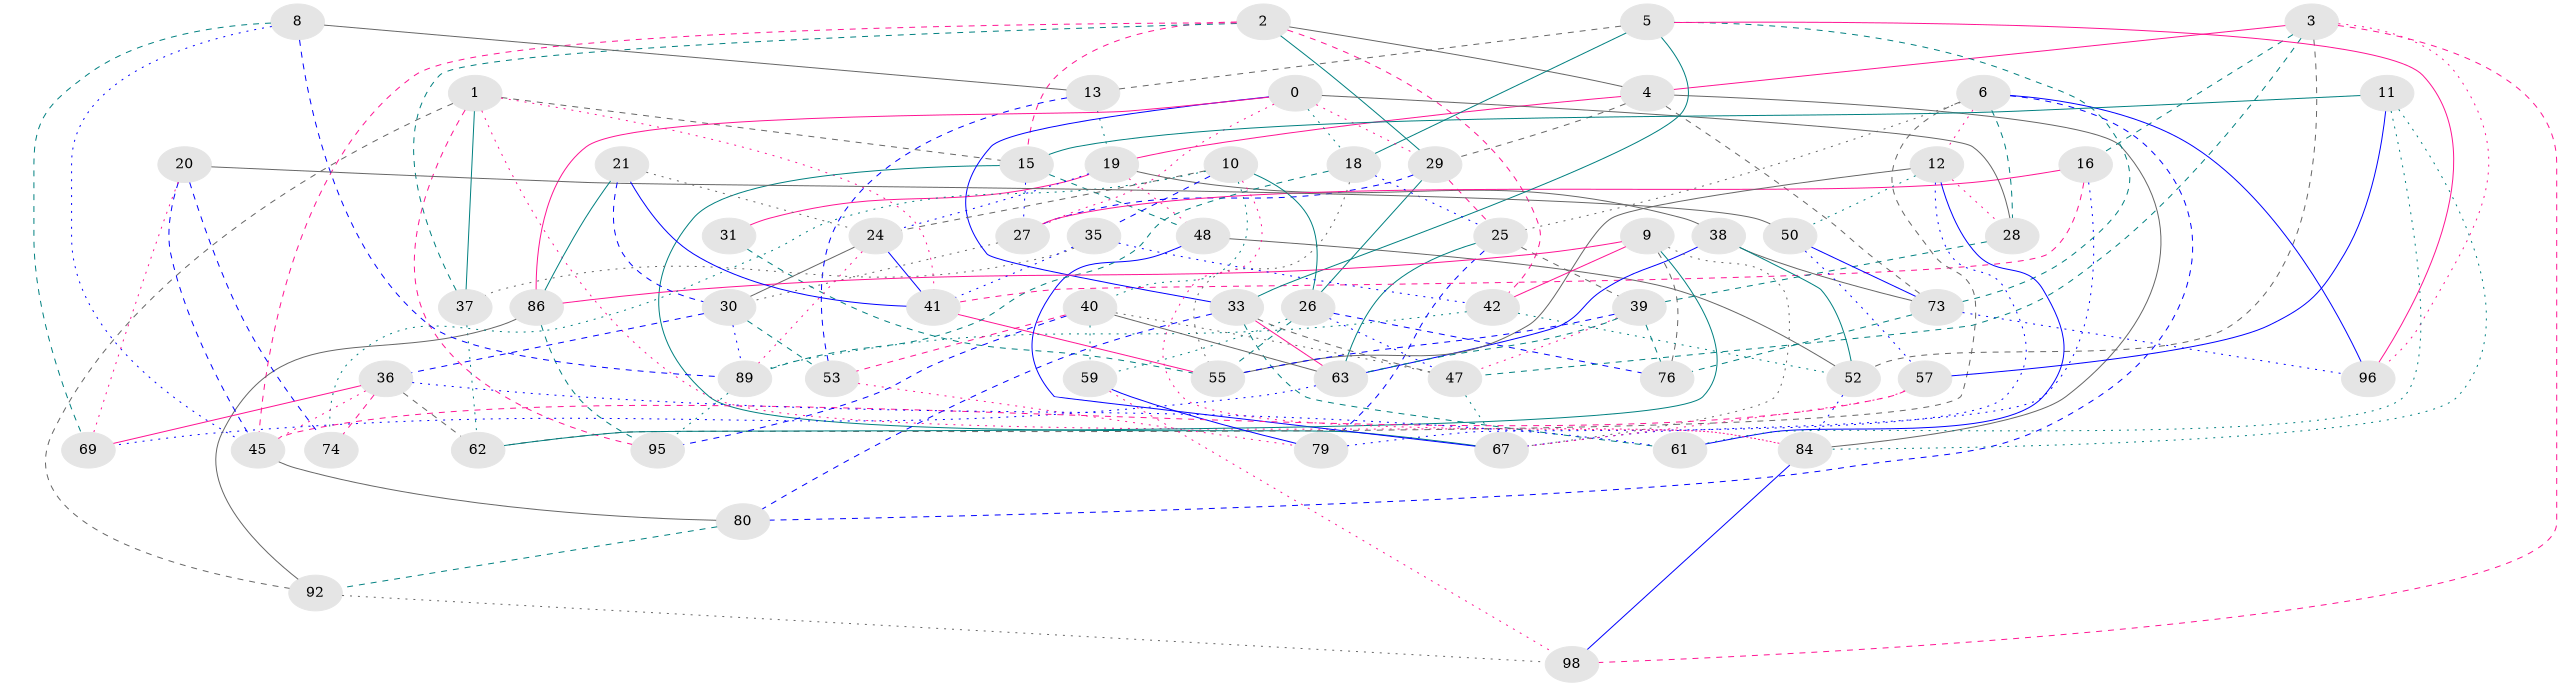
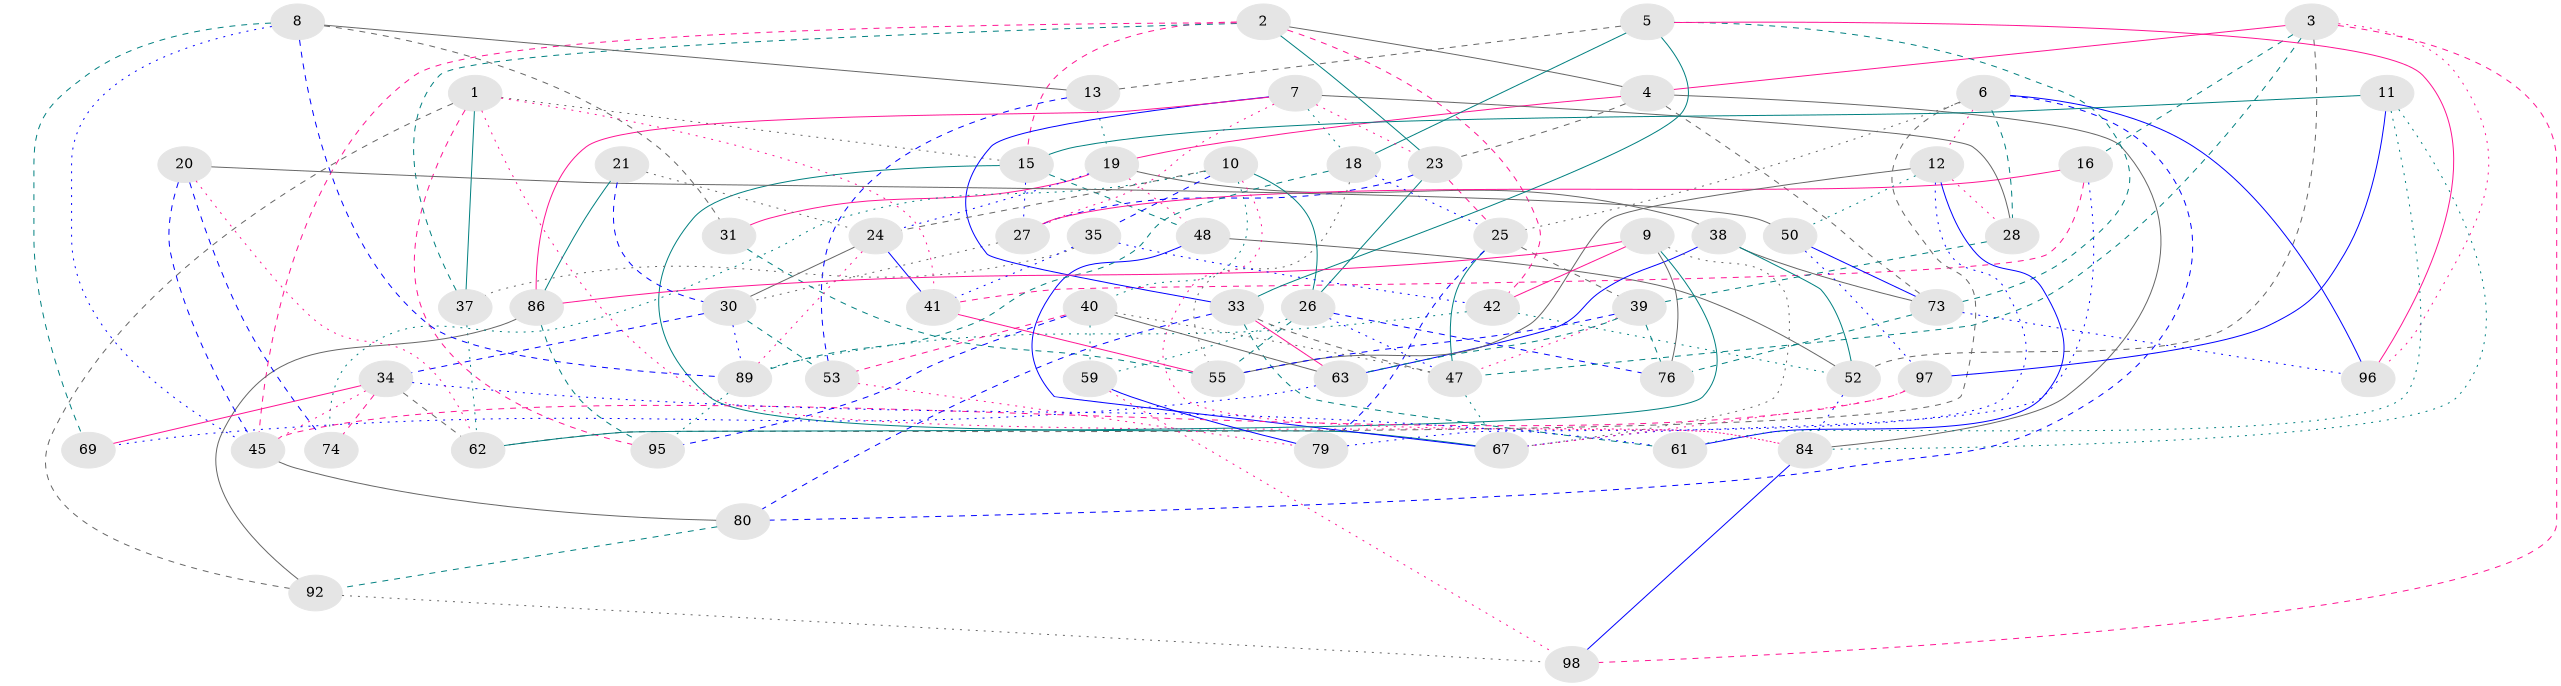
none -> (543, 83)
(1295, 93) -> (1295, 93)
(751, 129) -> (751, 129)
(1435, 165) -> (1435, 165)
(1401, 278) -> (1452, 307)
(750, 280) -> none
(134, 307) -> (323, 326)
(1678, 308) -> (1678, 308)
(386, 379) -> (386, 379)
(1925, 379) -> (1925, 379)
